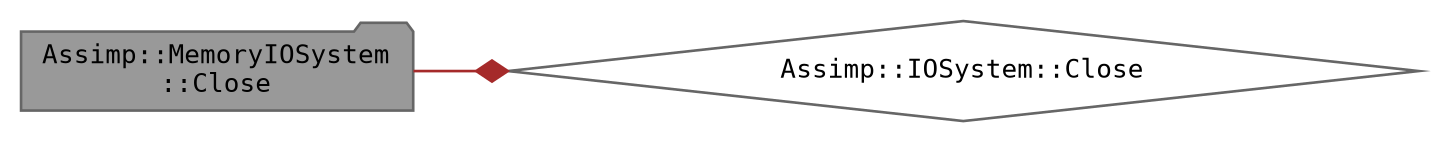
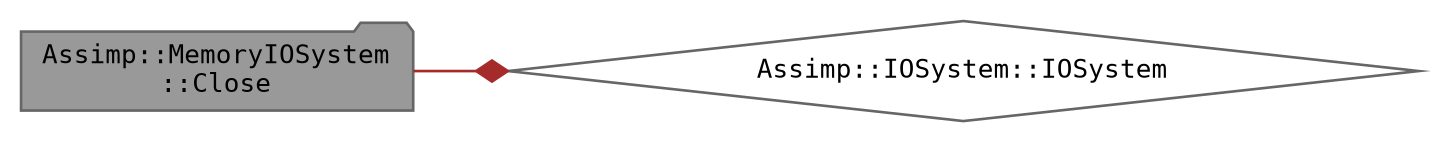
(963, 71) -> (963, 71)
